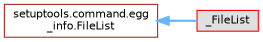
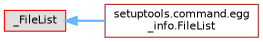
(183, 21) -> (91, 21)
